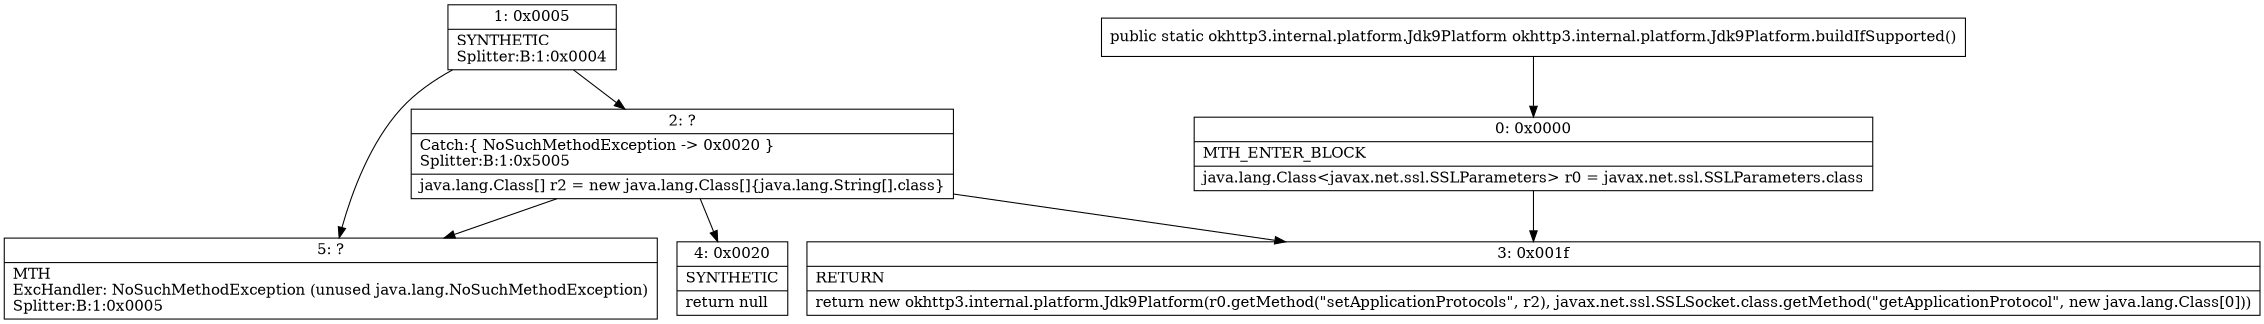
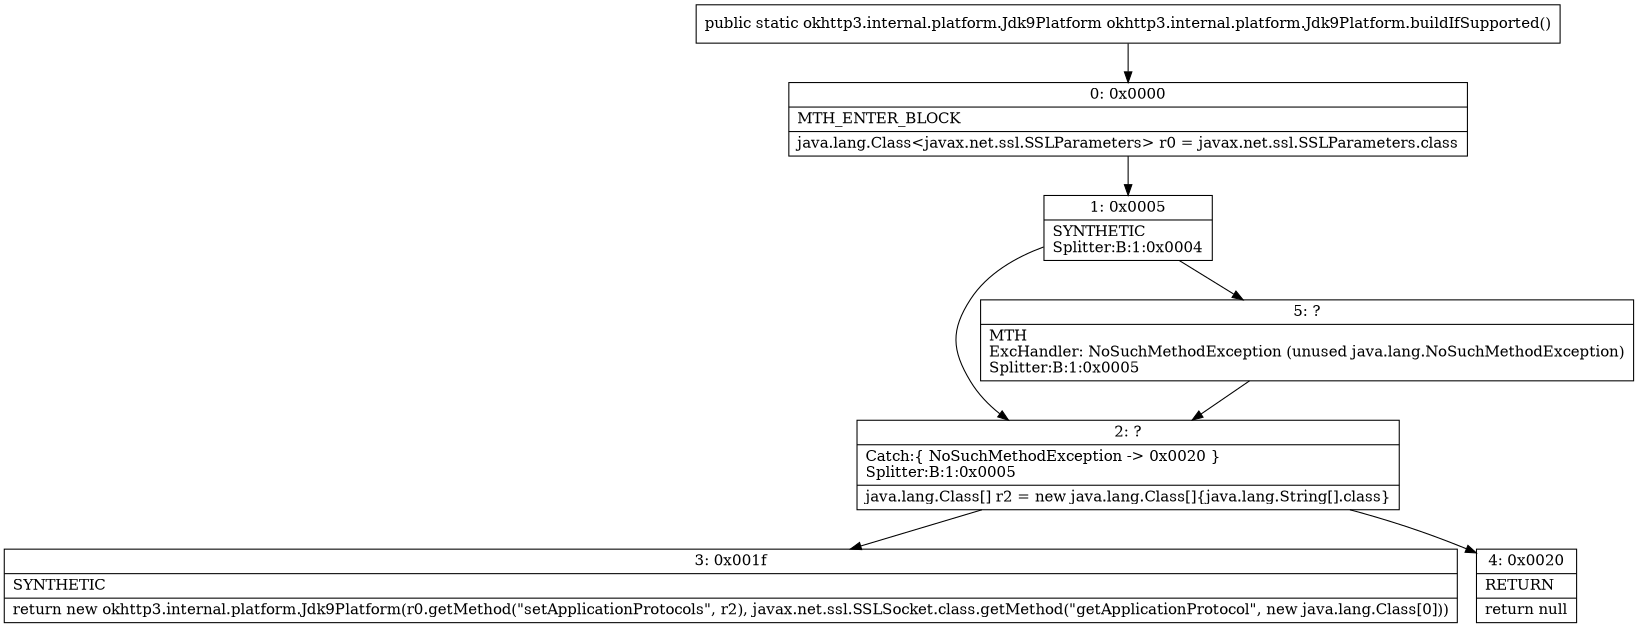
(495, 161) -> (941, 472)
(1533, 211) -> (1128, 170)
(506, 217) -> (1225, 397)
(732, 278) -> (1520, 585)
(850, 278) -> (60, 585)
